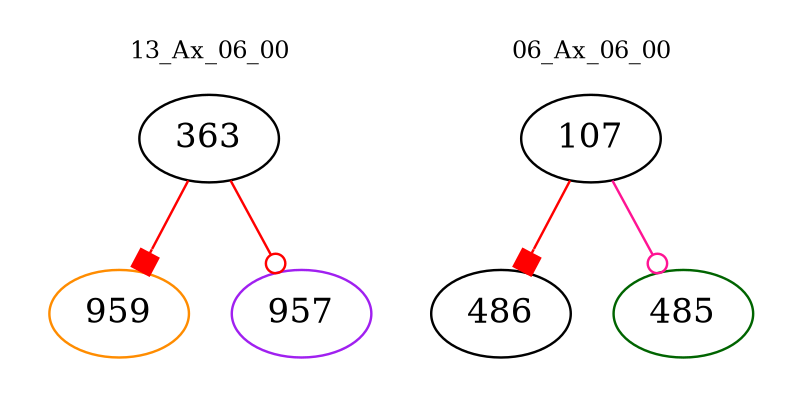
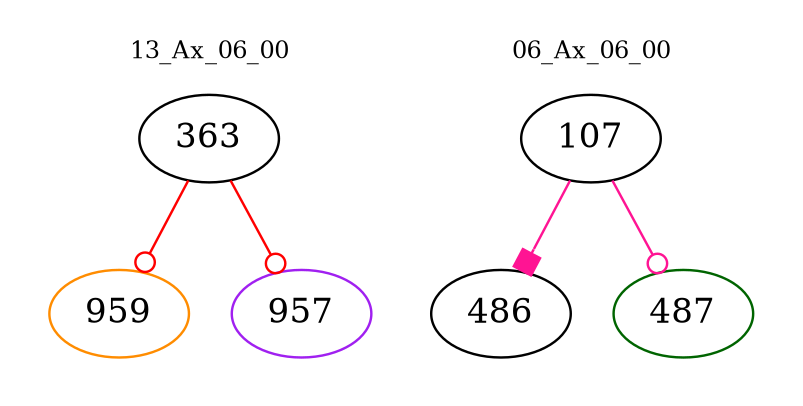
(170, 215) -> (169, 217)
(552, 215) -> (552, 215)
(683, 314) -> (683, 314)
